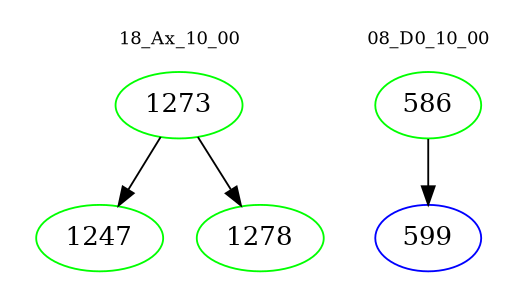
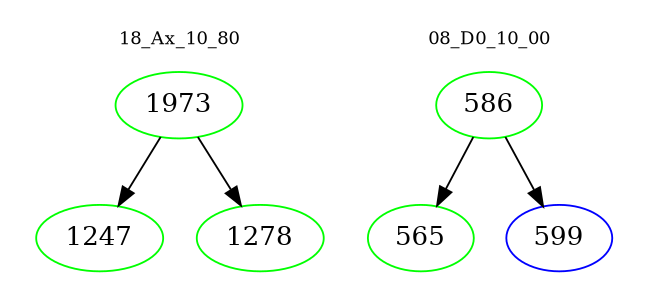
(180, 40) -> (180, 40)
(179, 105) -> (179, 105)
none -> (421, 238)
